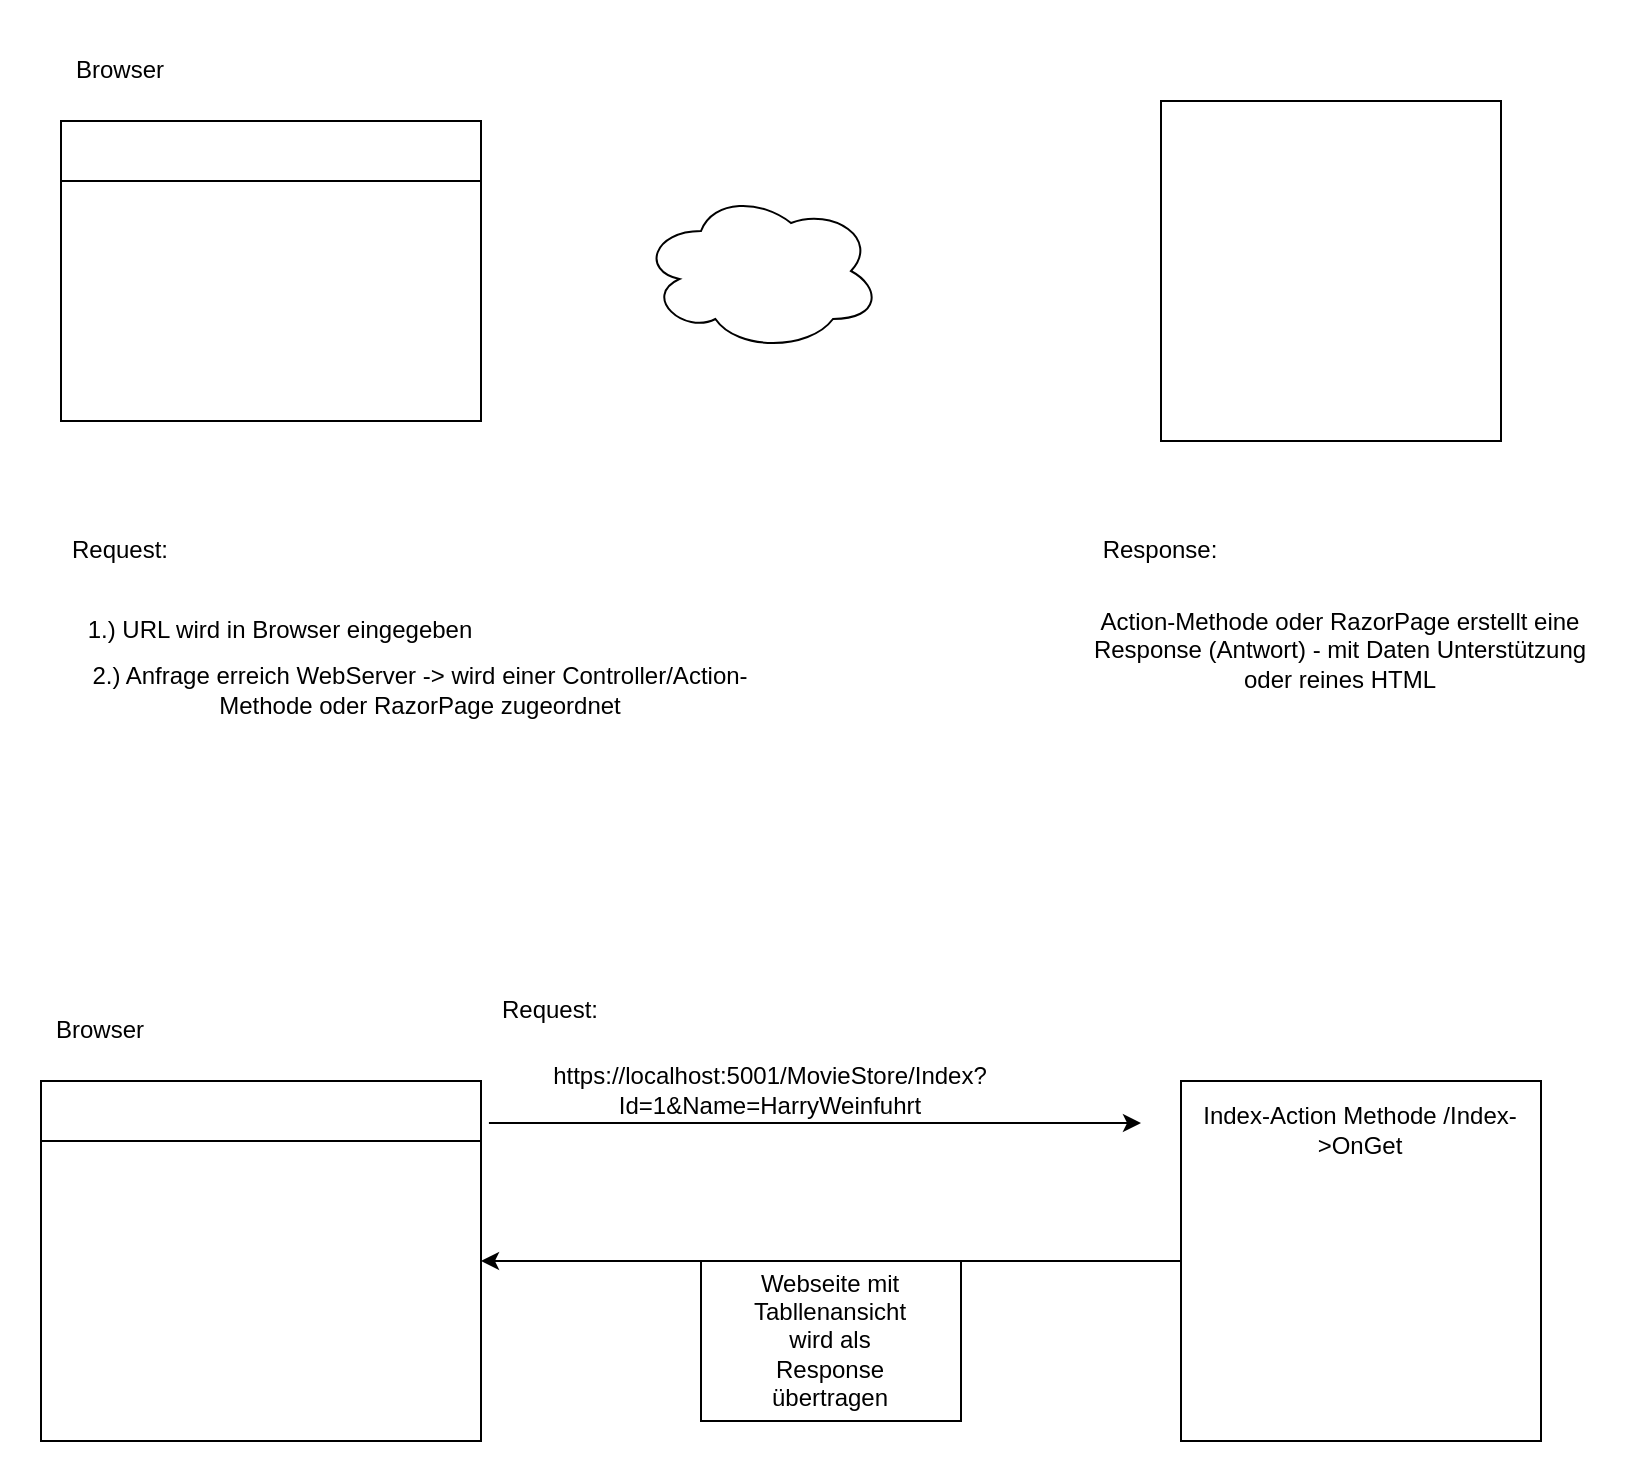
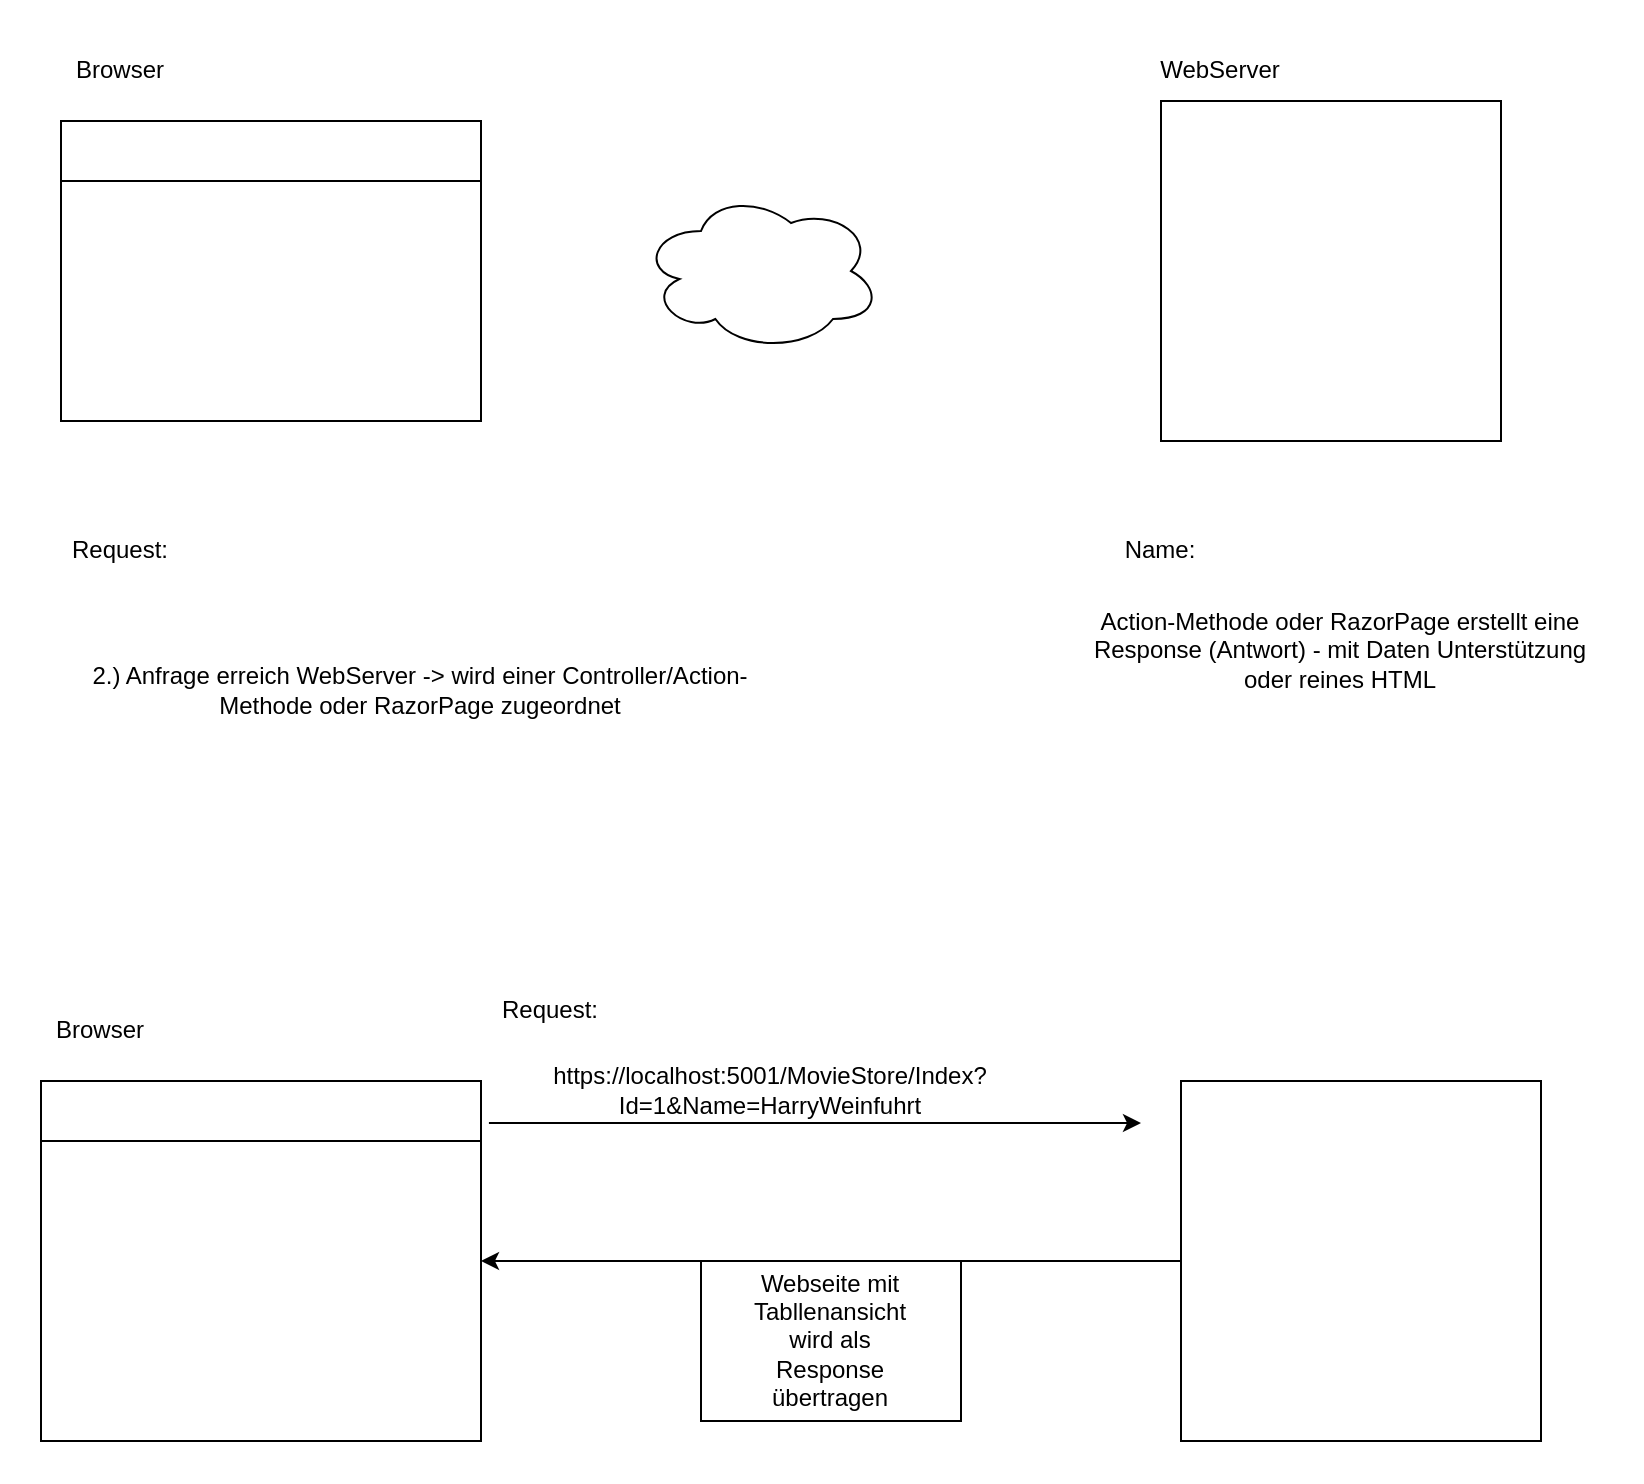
none -> (1221, 71)
(1161, 551) -> (1161, 551)
(281, 631) -> none
(1361, 1131) -> none
